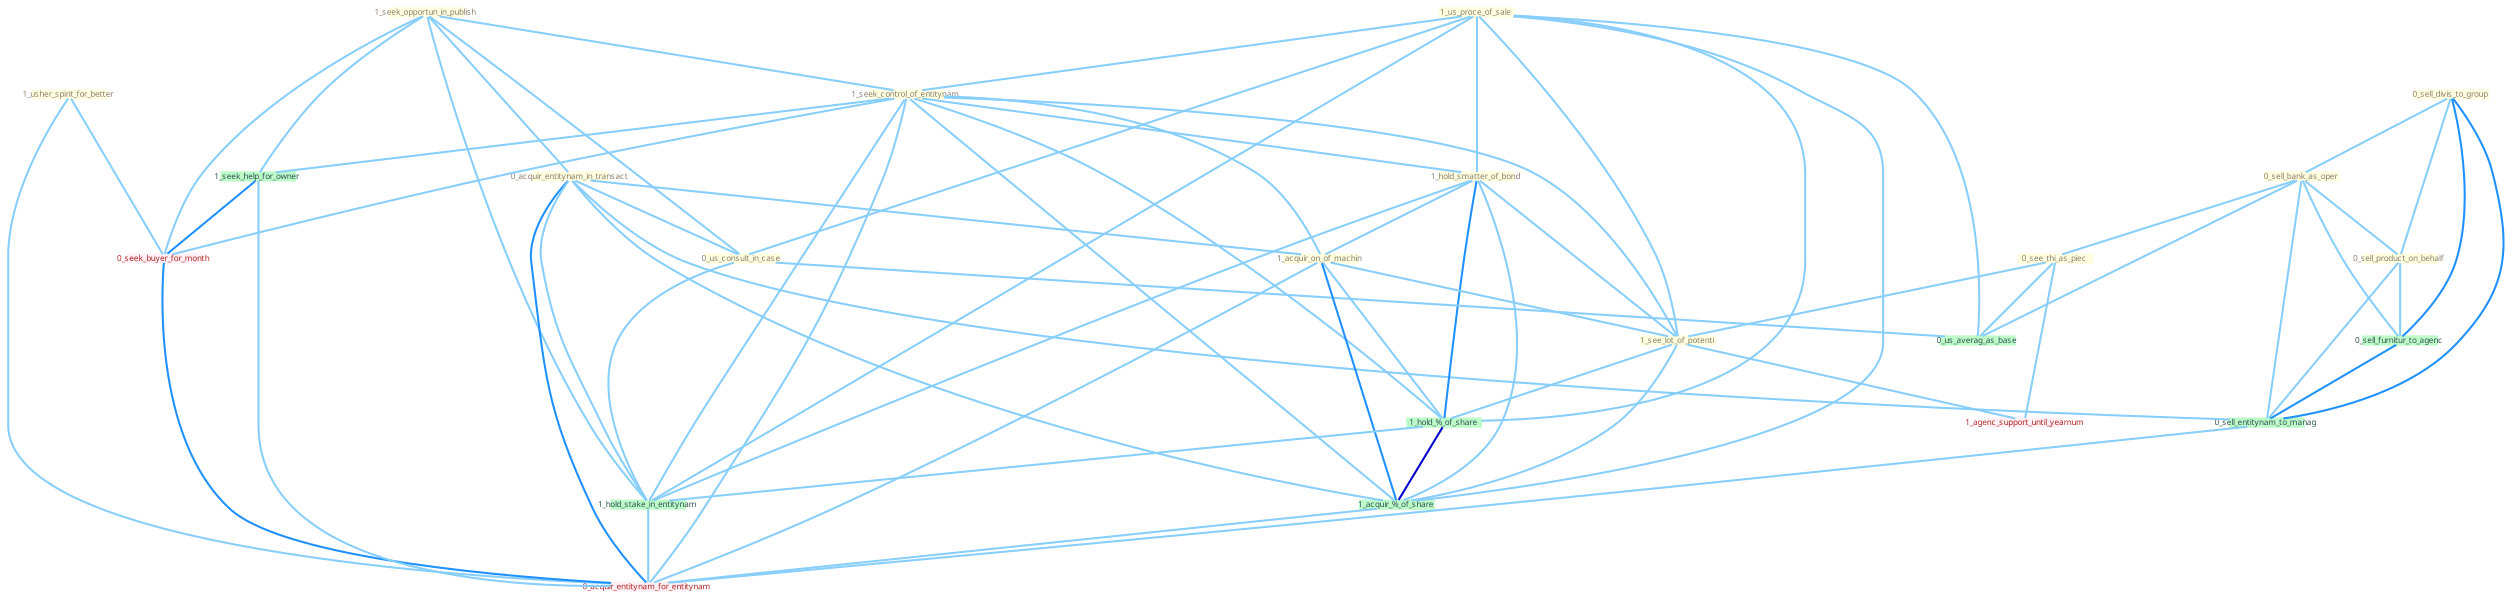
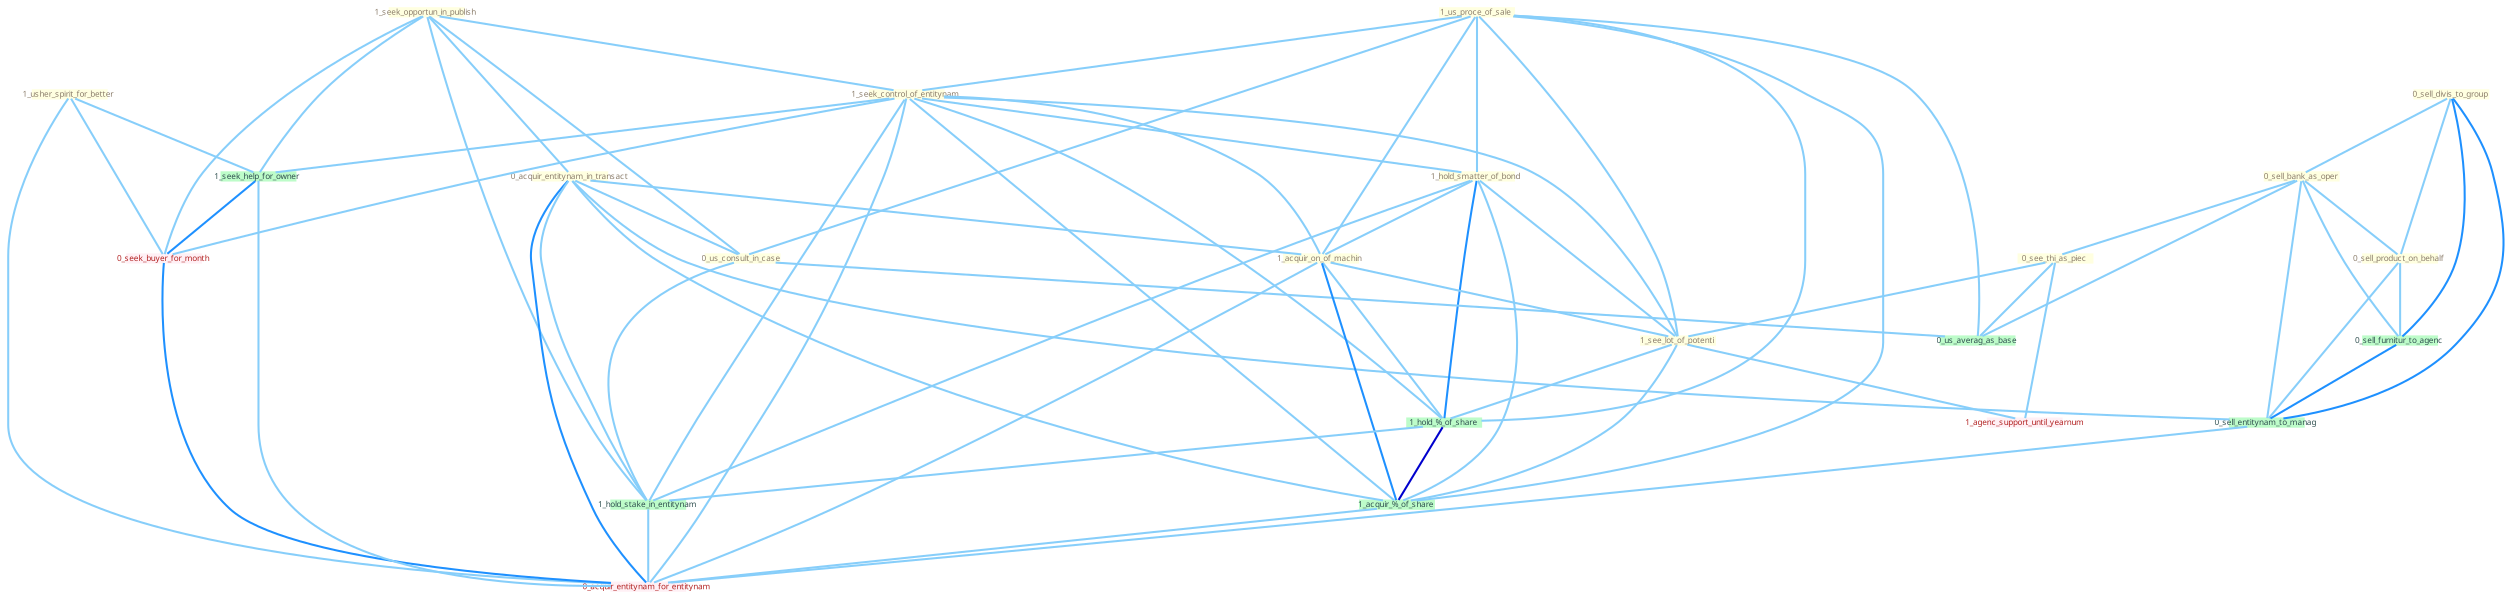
none -> (164, 135)
(1063, 258) -> (1407, 124)
